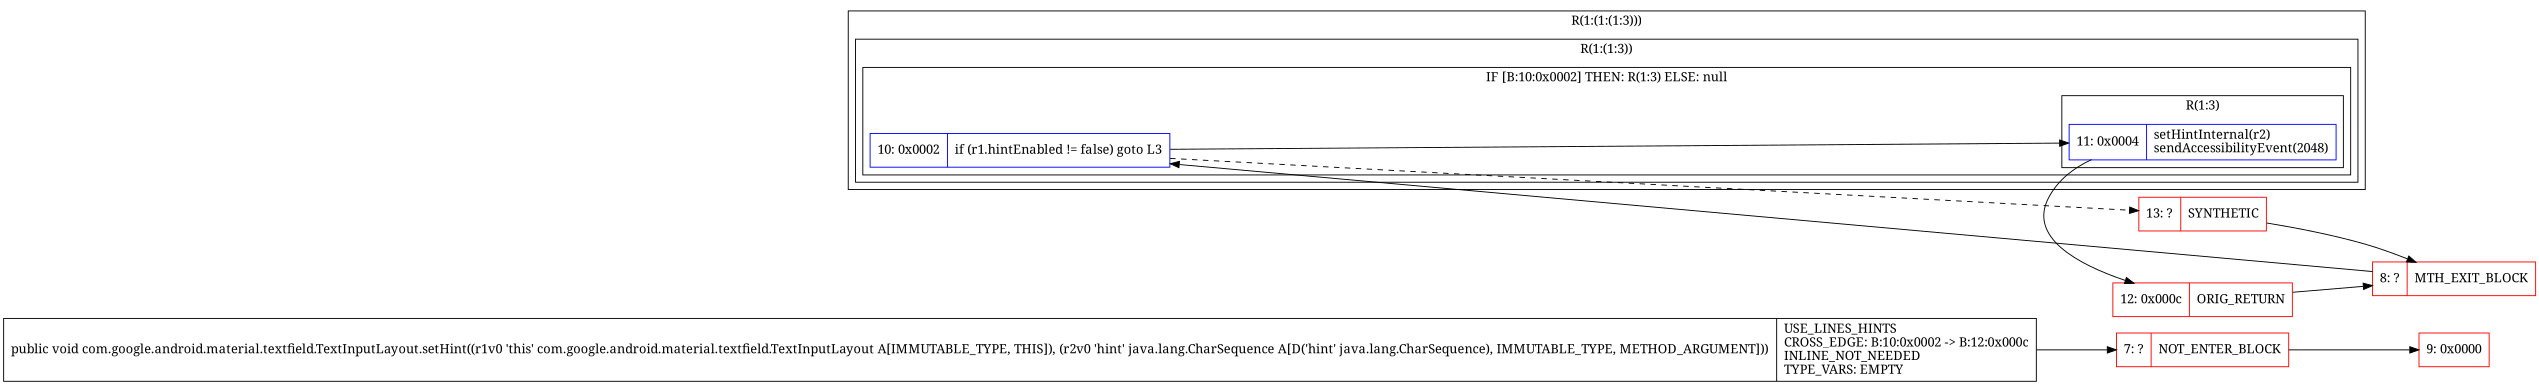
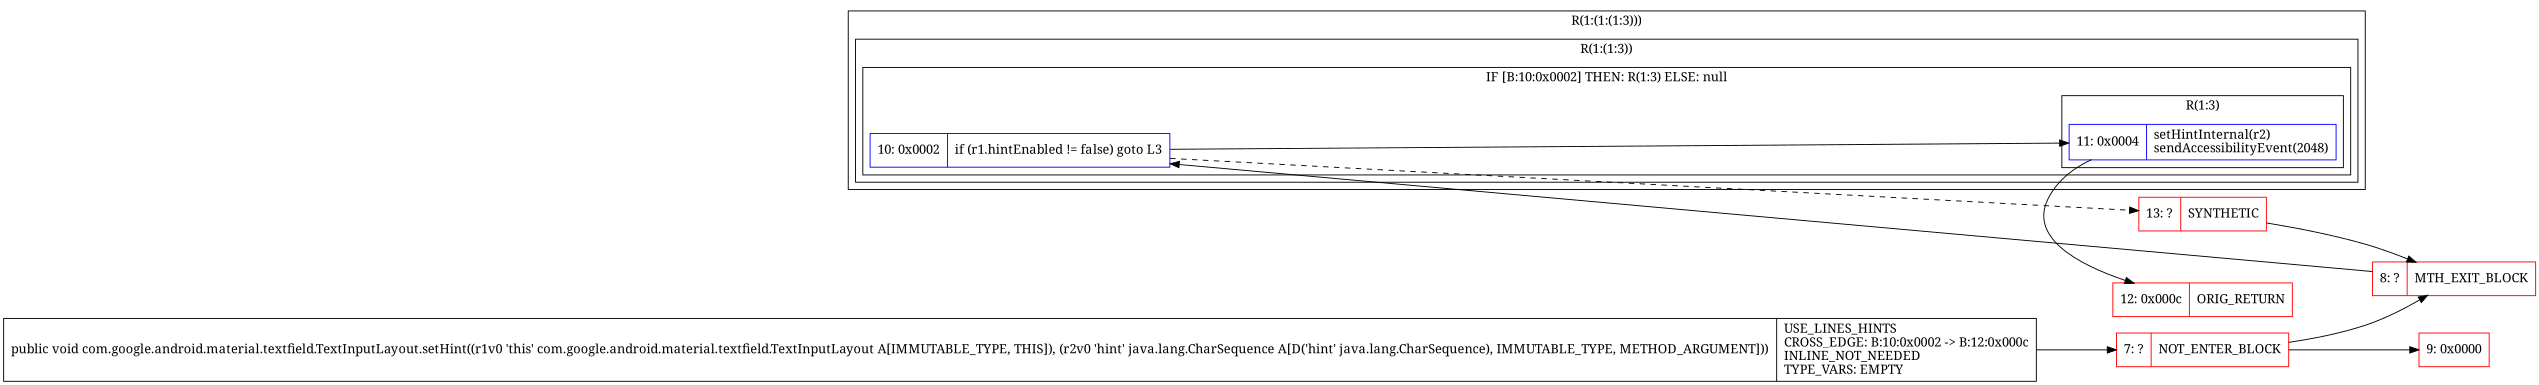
(2328, 289) -> (2356, 328)
